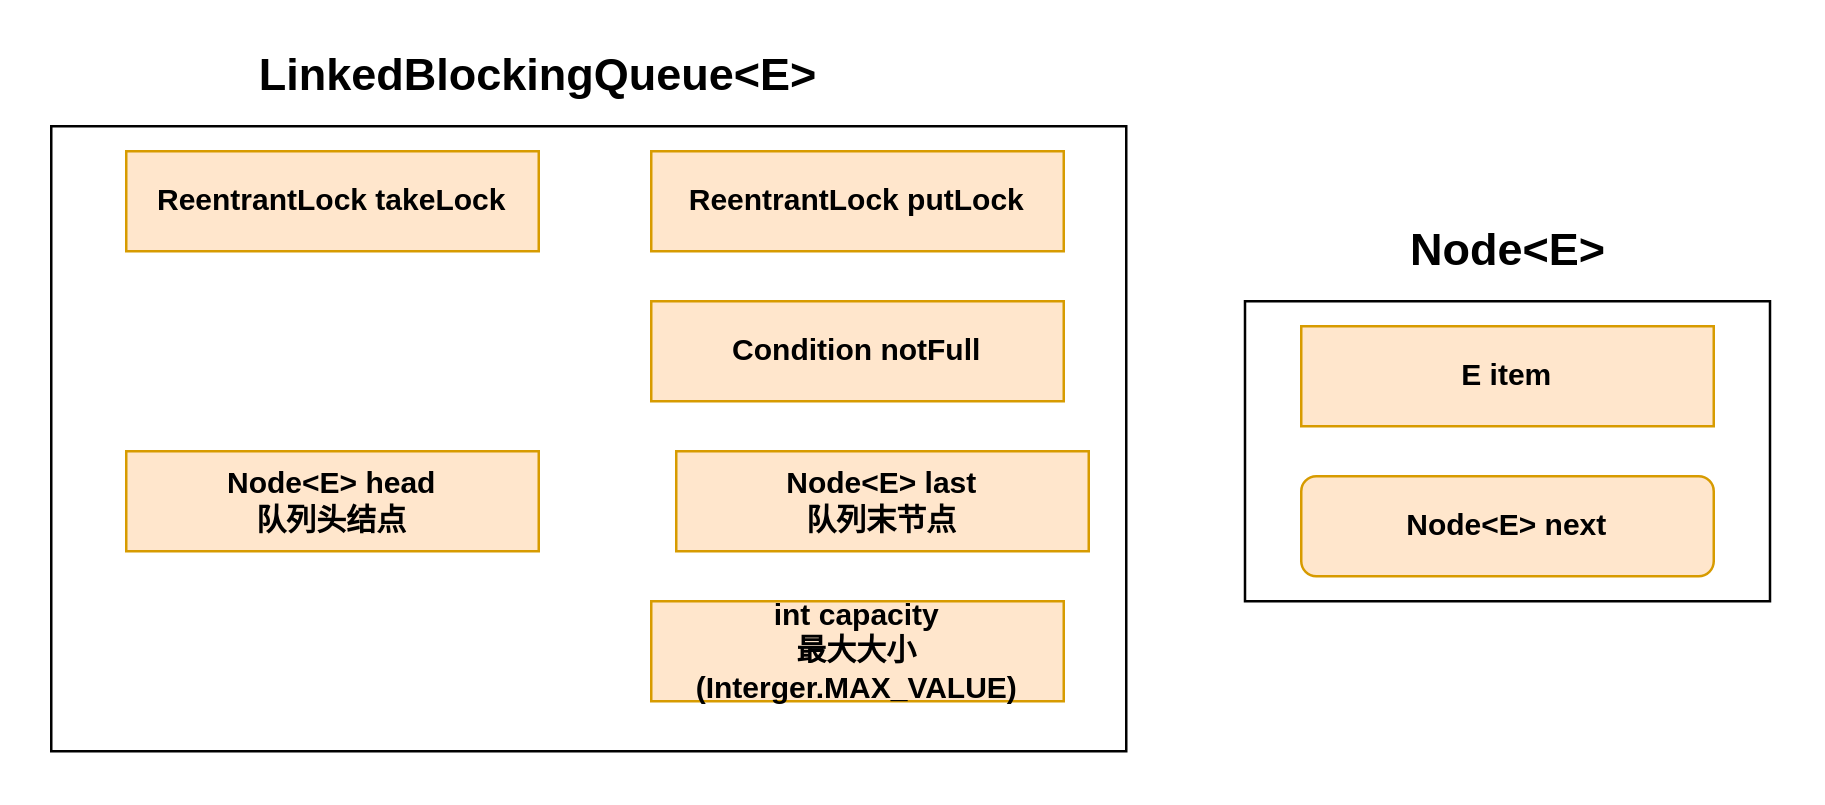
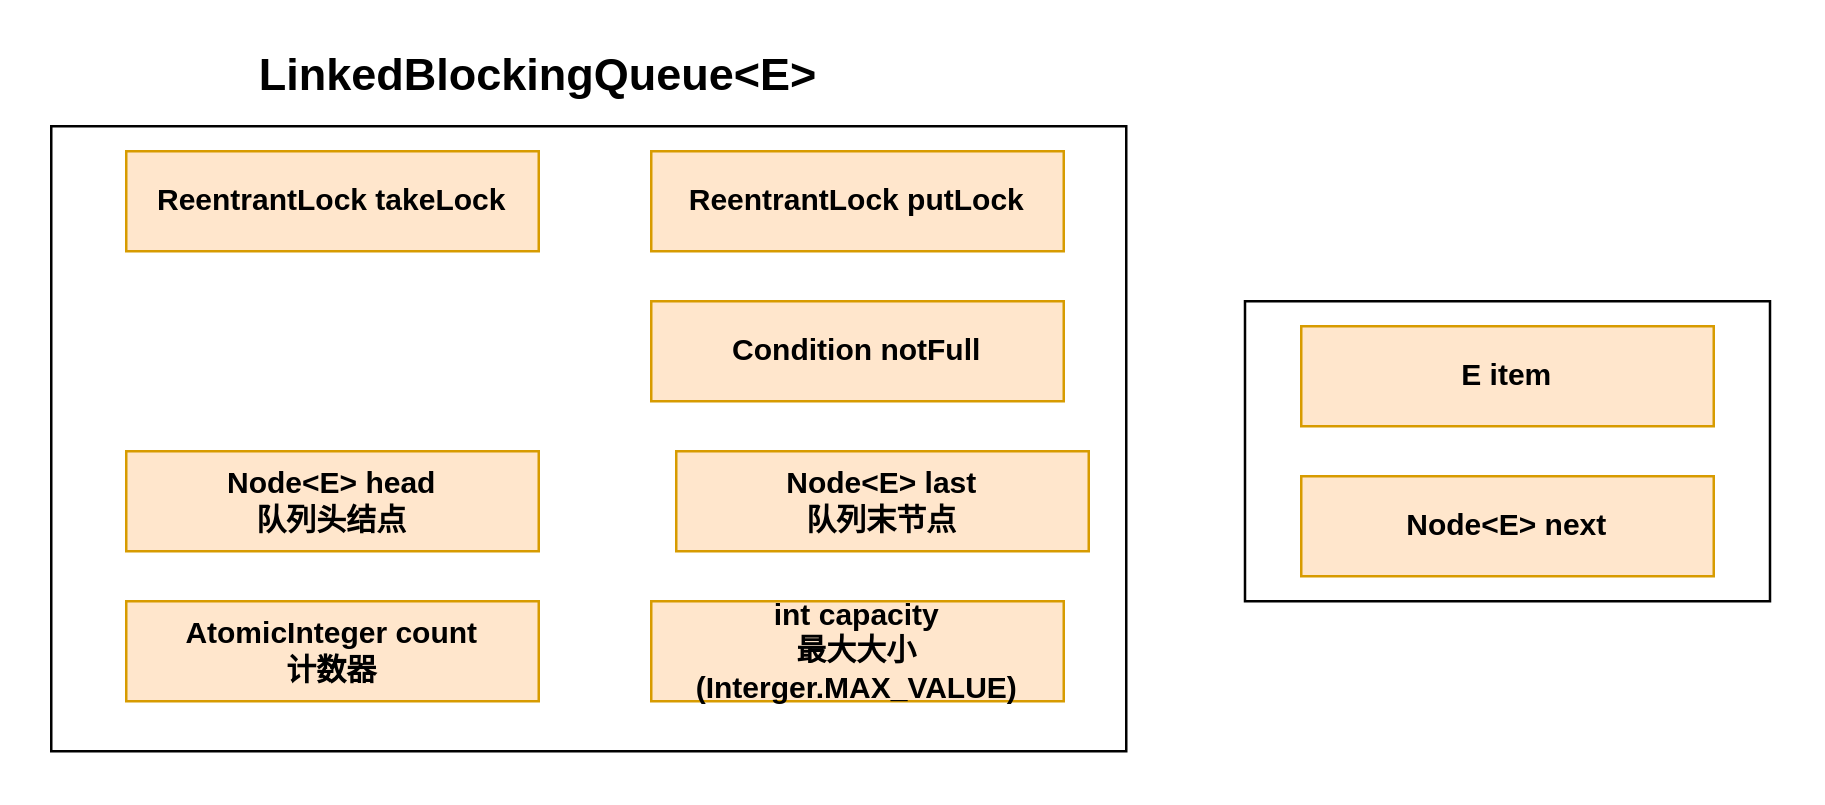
(1508, 251) -> none
(1508, 526) -> (1508, 526)
none -> (333, 651)
